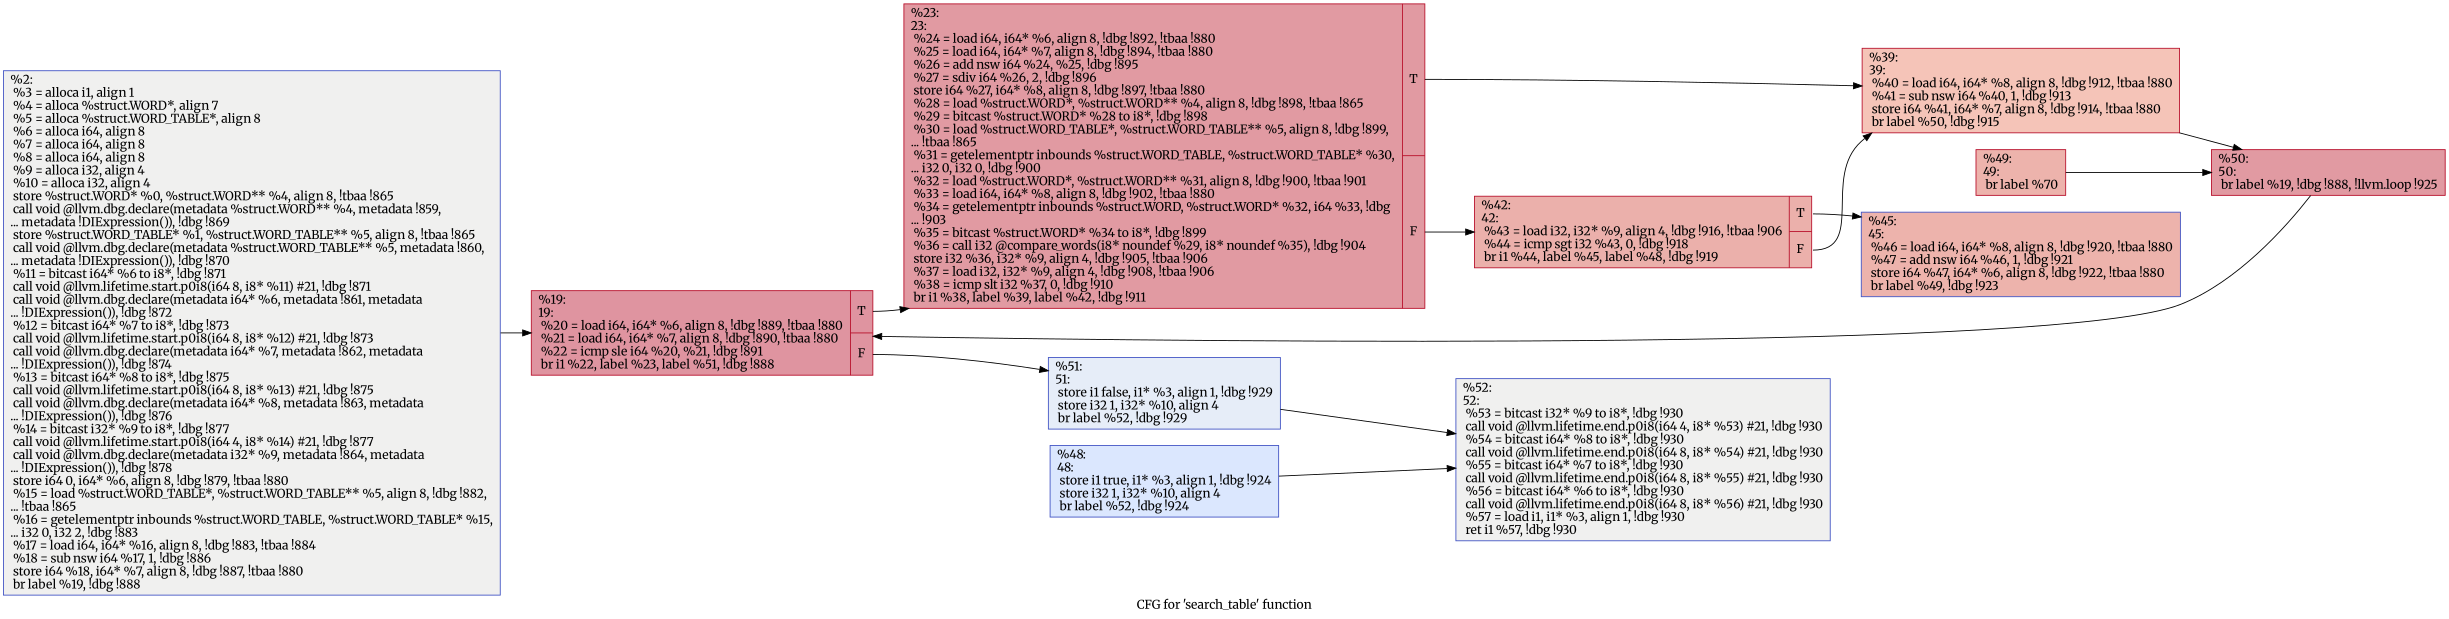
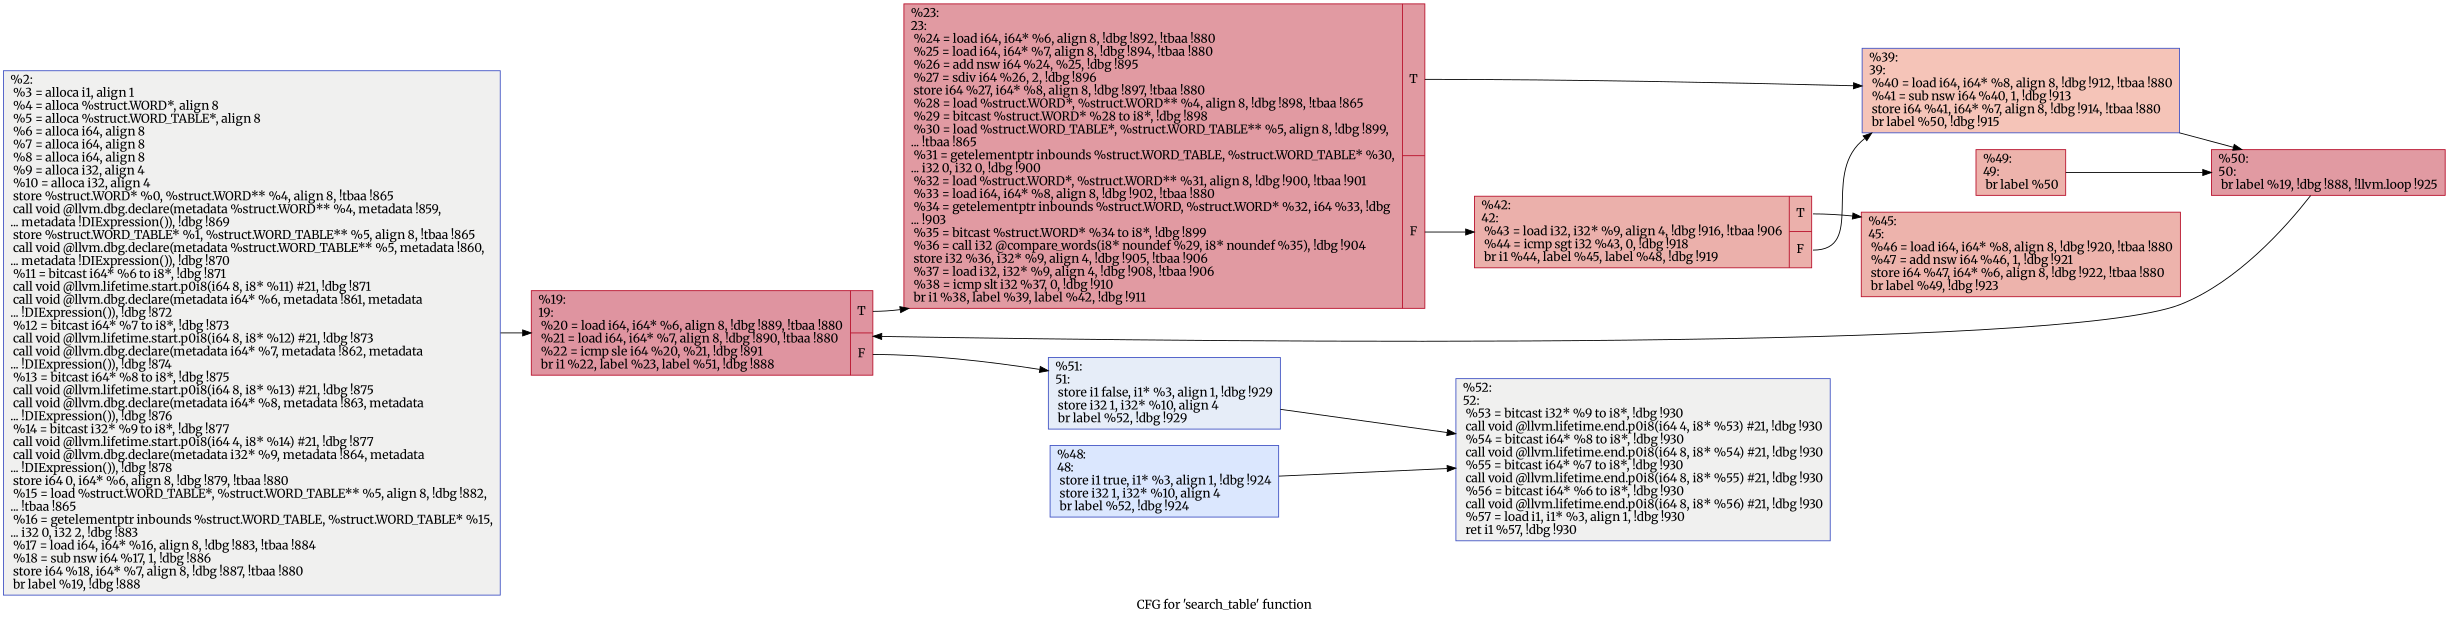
(2021, 91) -> (2021, 91)
(115, 106) -> (115, 106)
(2021, 185) -> (2021, 185)
(2021, 254) -> (2021, 254)
